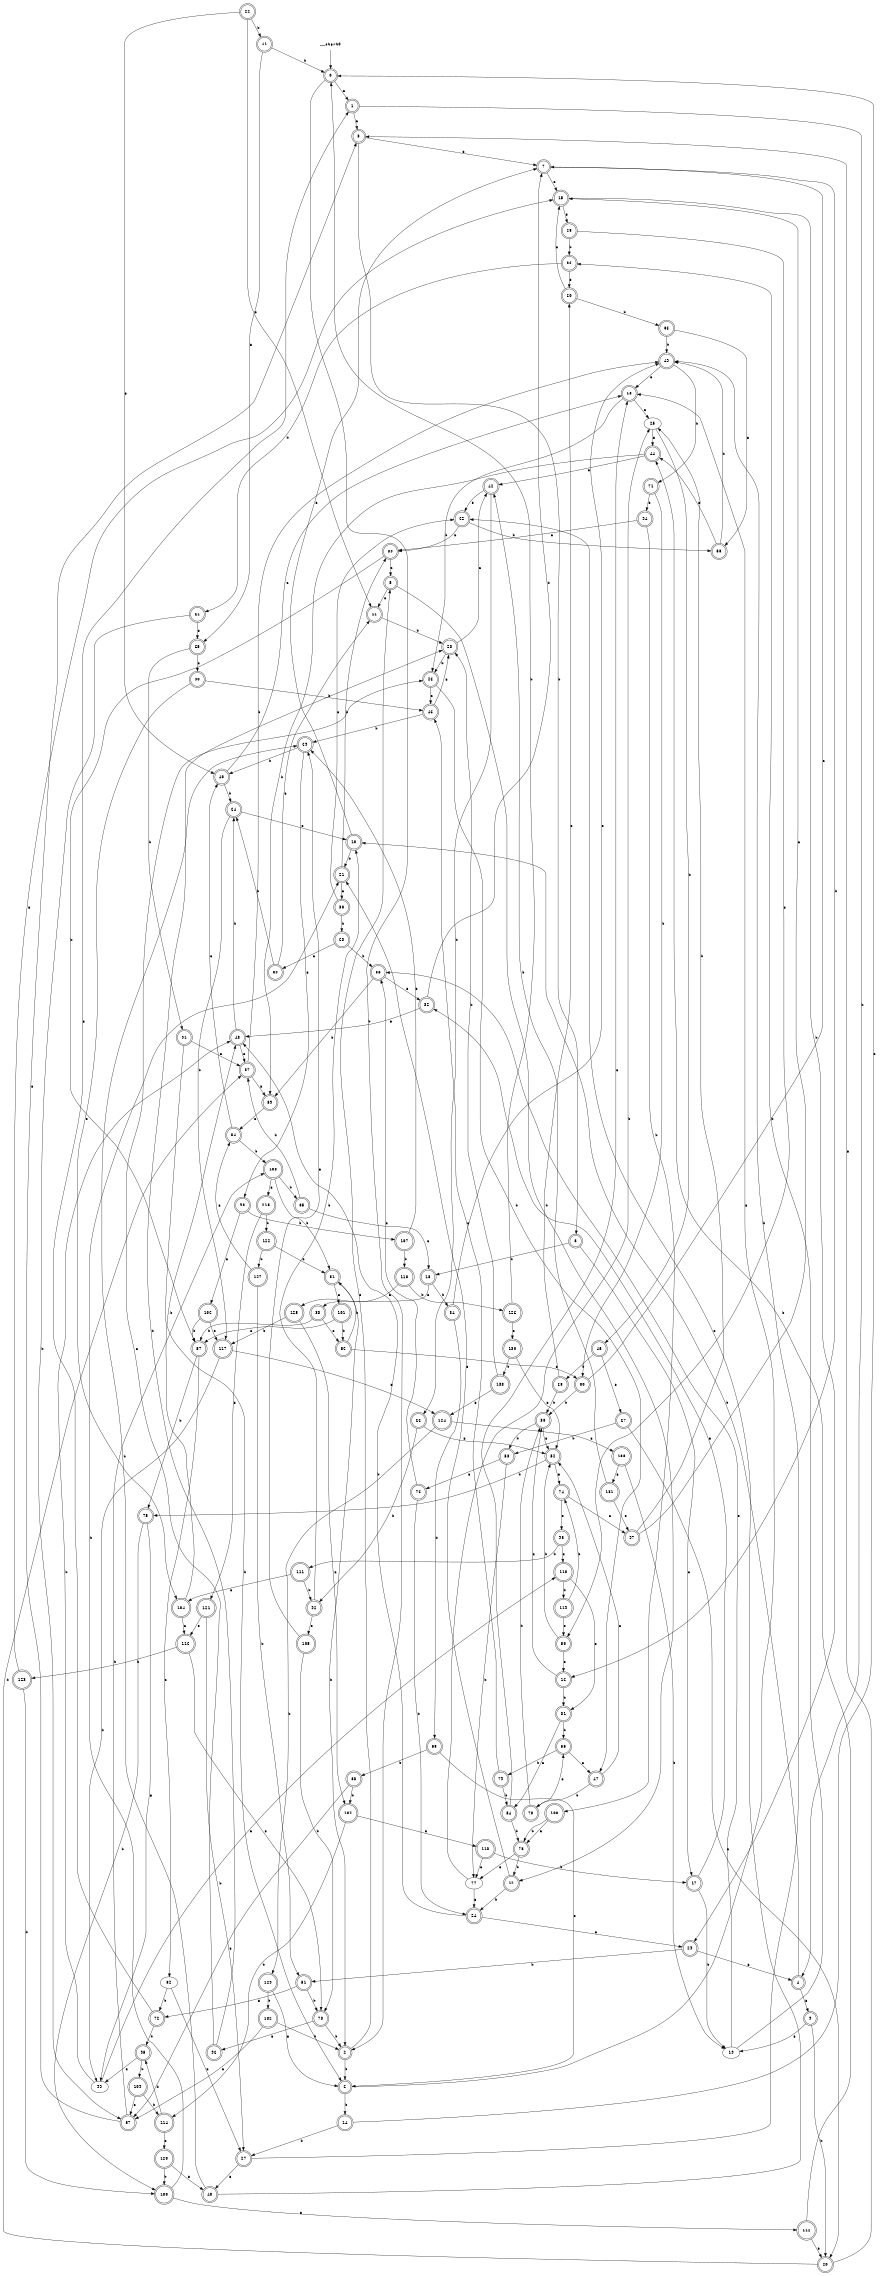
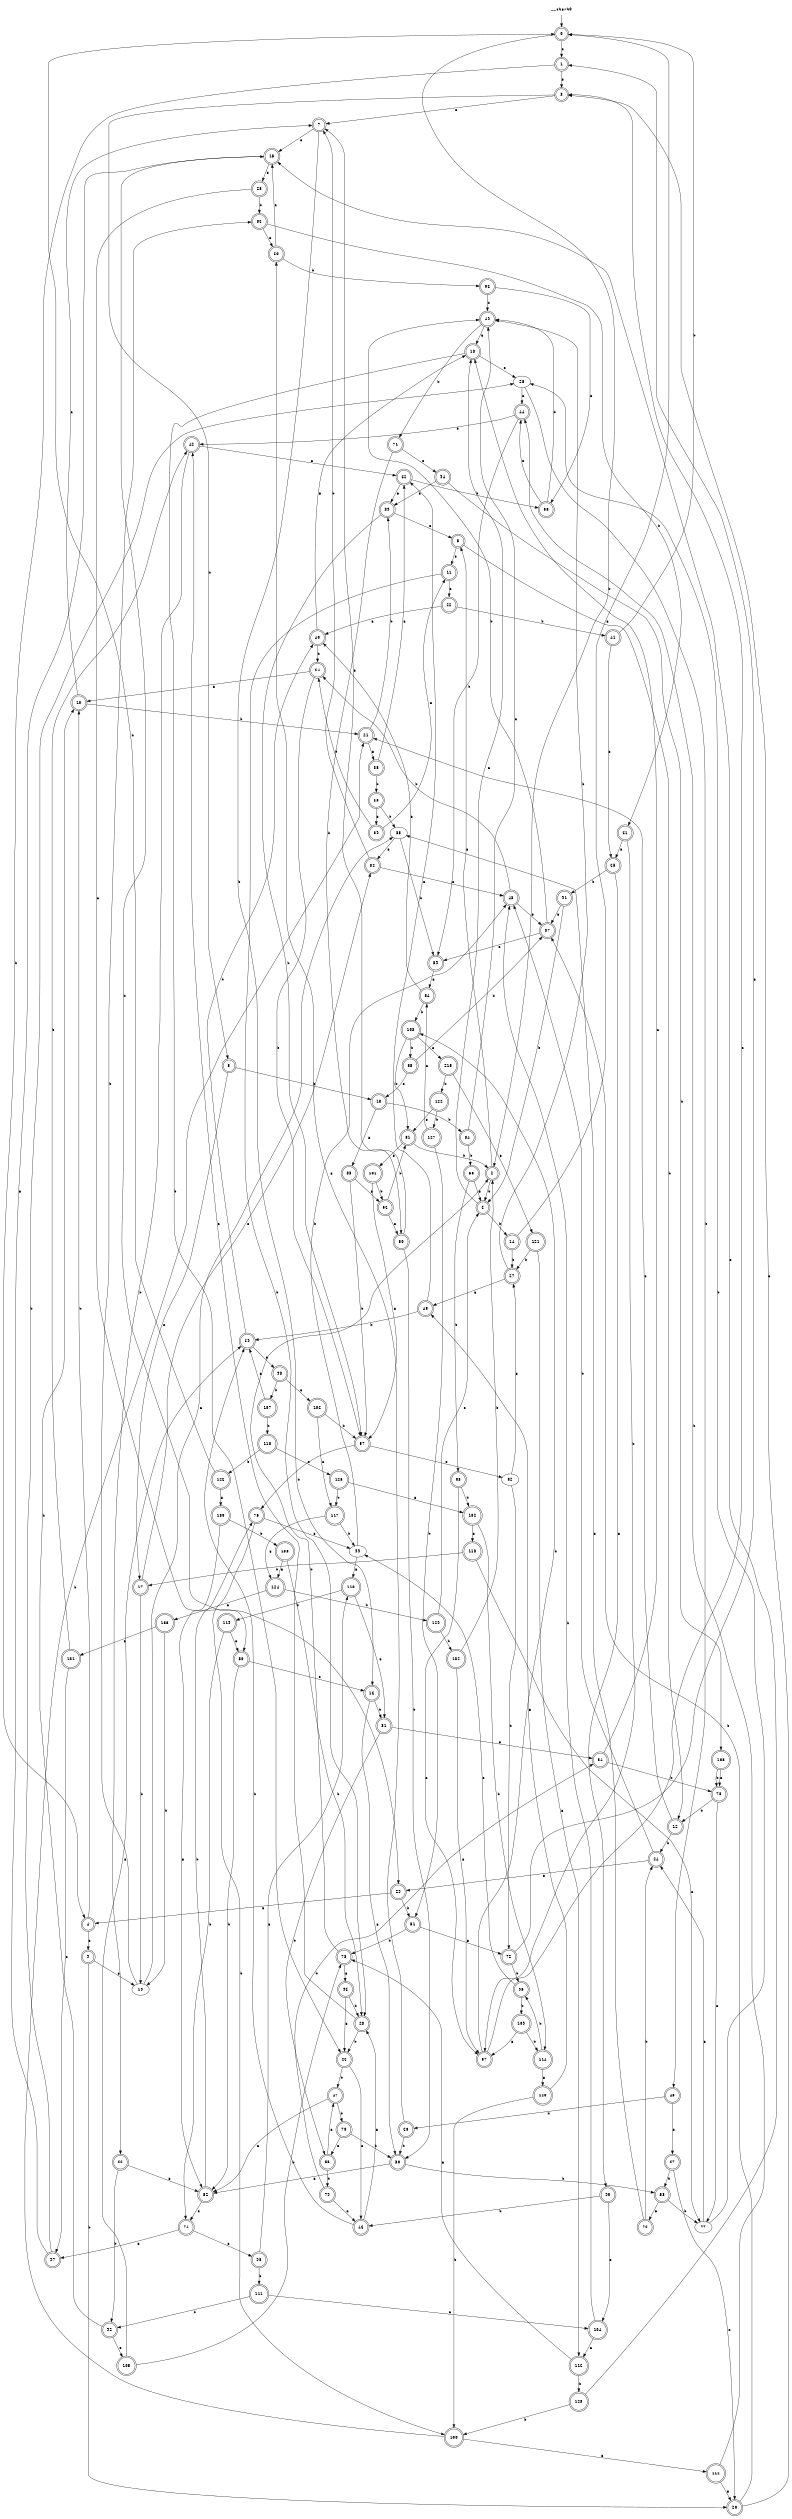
(259, 322) -> (449, 587)
(378, 972) -> (399, 833)
(198, 1076) -> (277, 1058)
